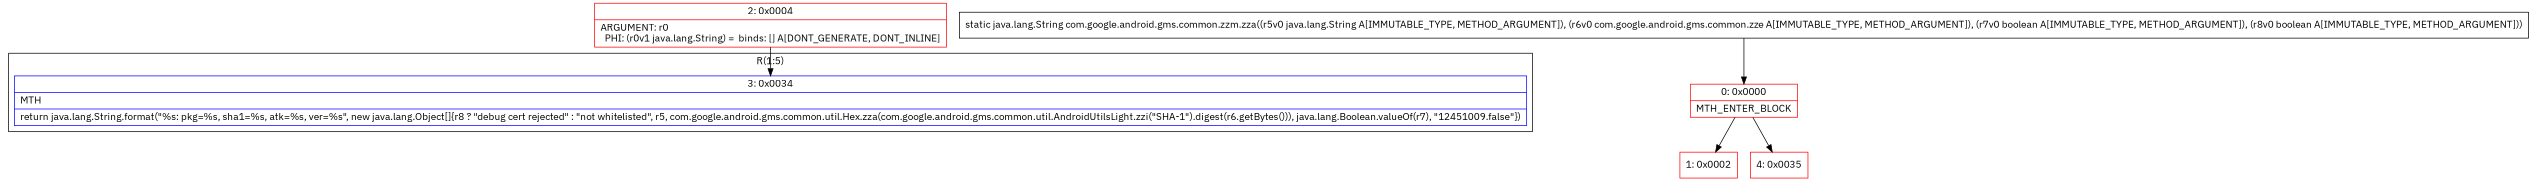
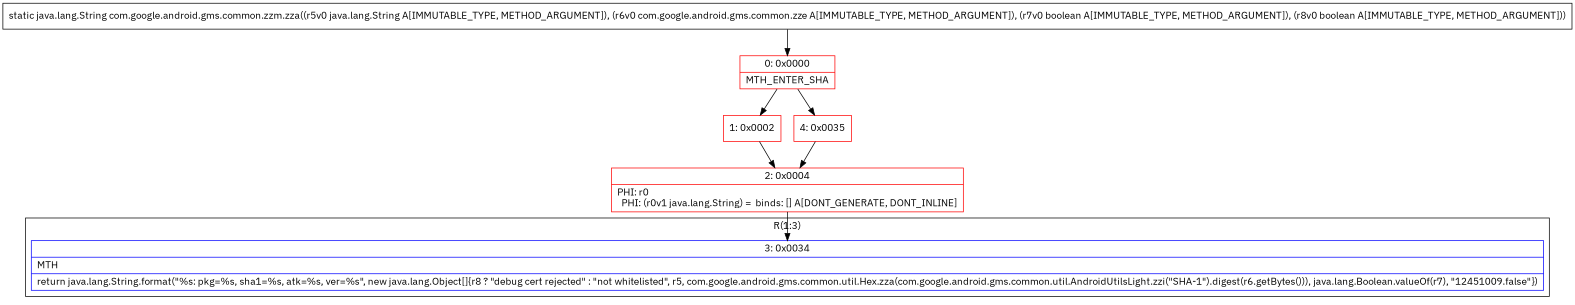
(636, 28) -> (634, 192)
(771, 62) -> (787, 226)
(1744, 109) -> (787, 80)
none -> (765, 152)
none -> (810, 152)
